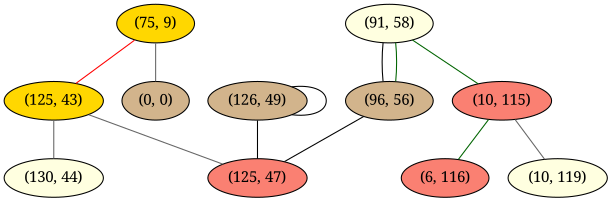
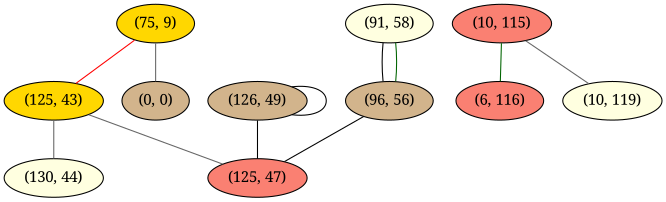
(445, 62) -> none
